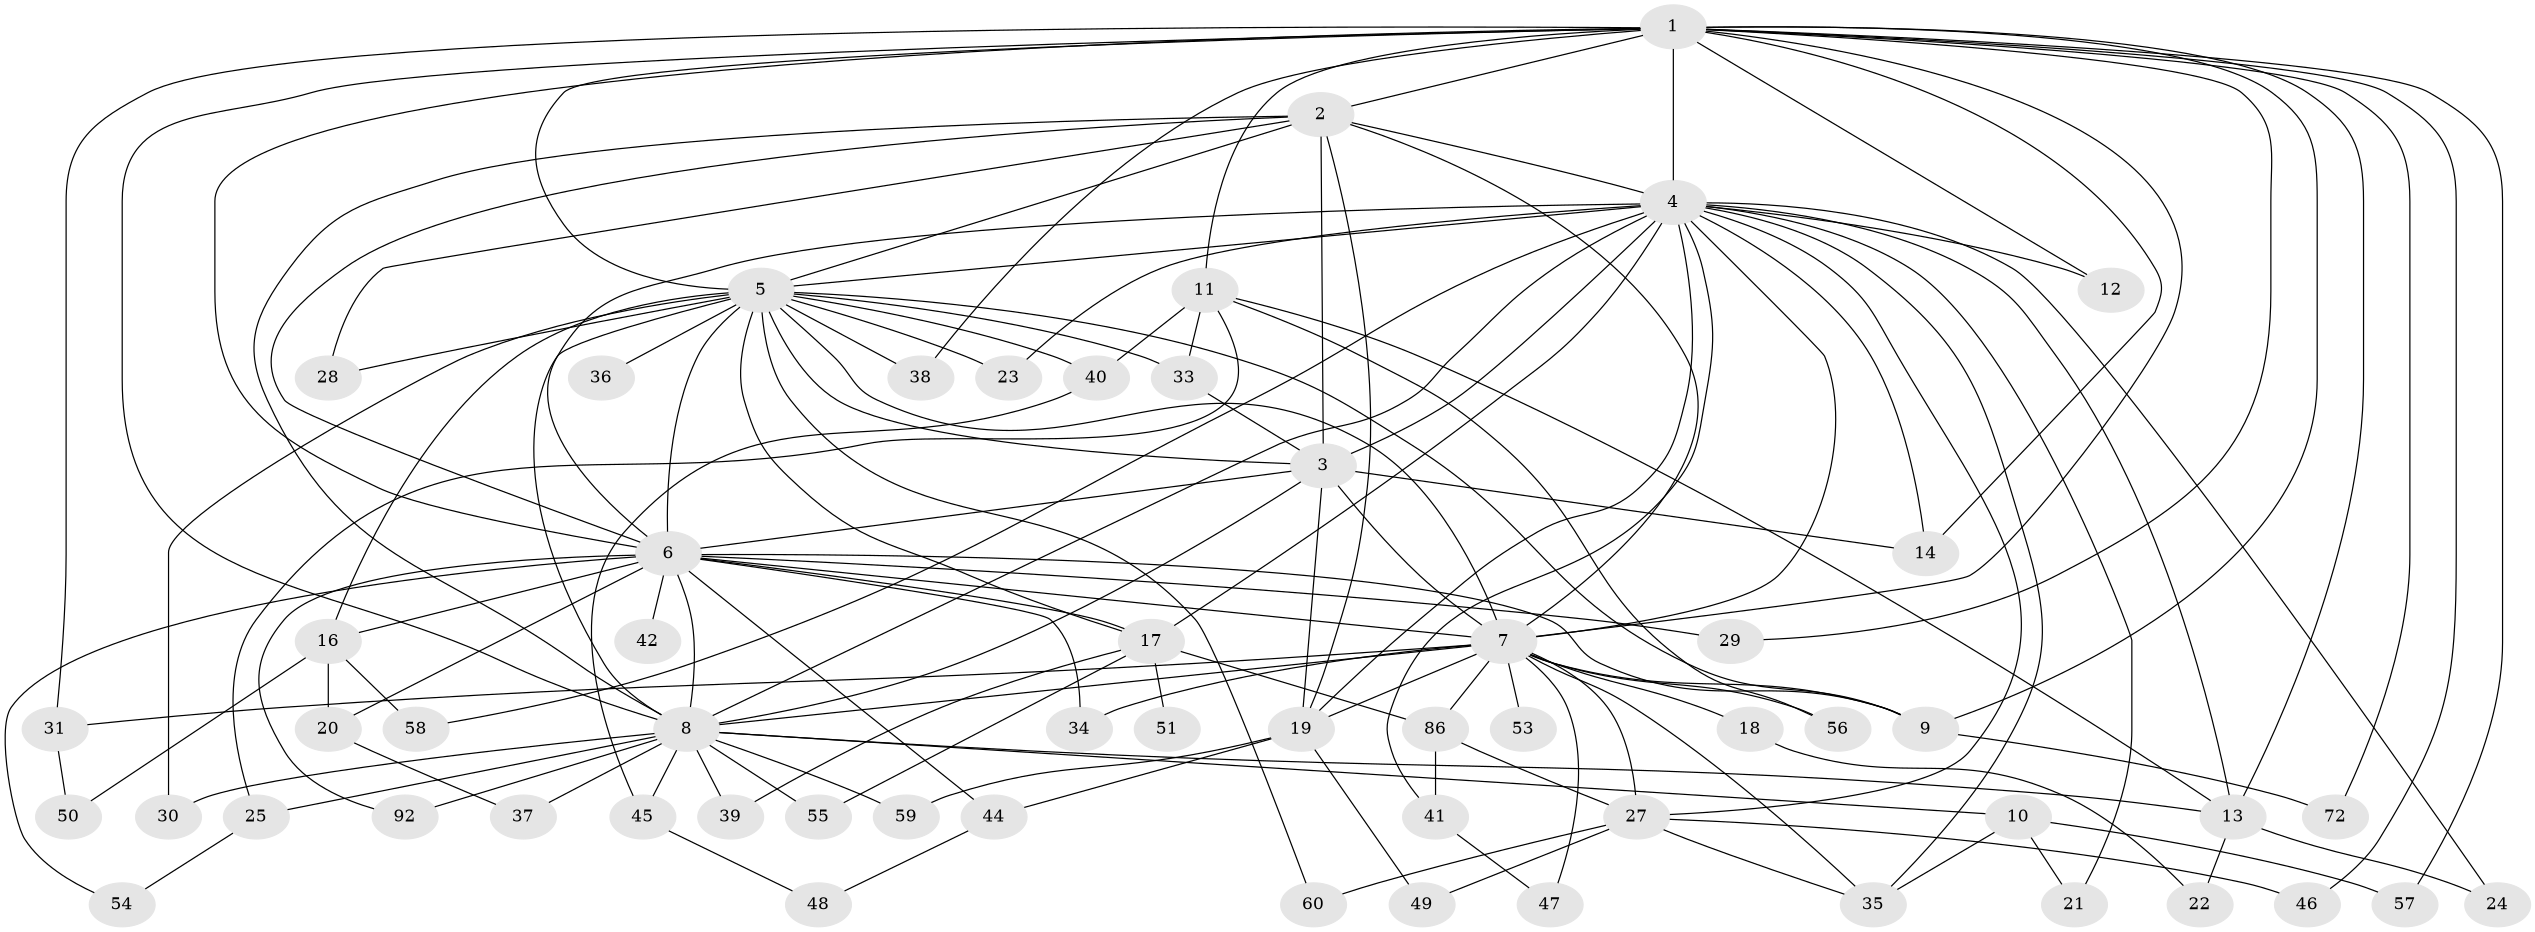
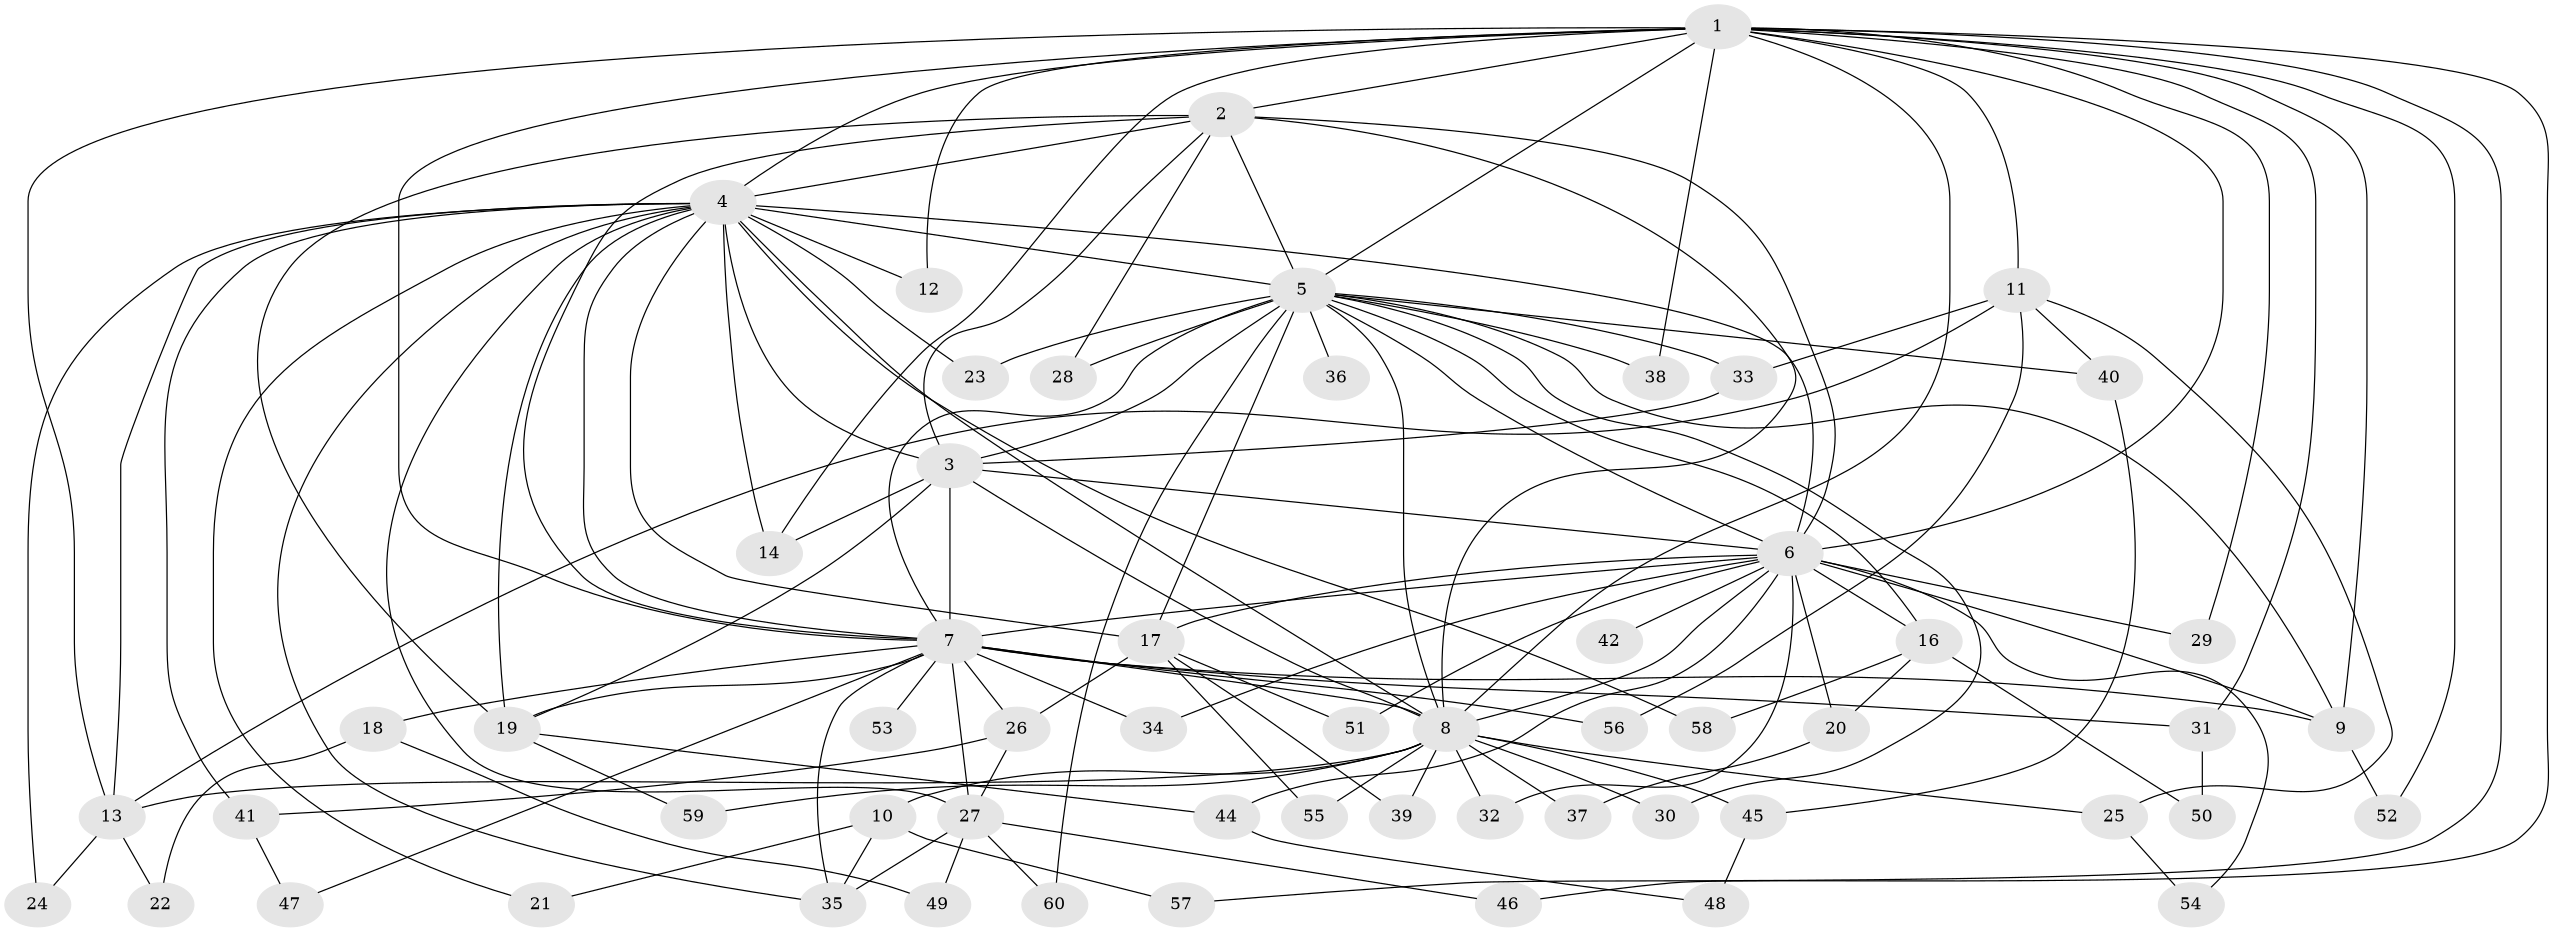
none -> (1544, 629)
(1436, 729) -> (1017, 729)
(405, 817) -> (1490, 817)
(1362, 817) -> (649, 839)
(2335, 817) -> (2388, 817)
